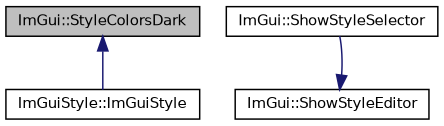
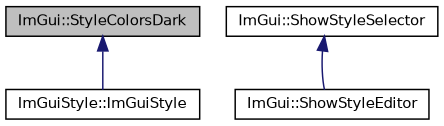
(342, 56) -> (322, 70)
